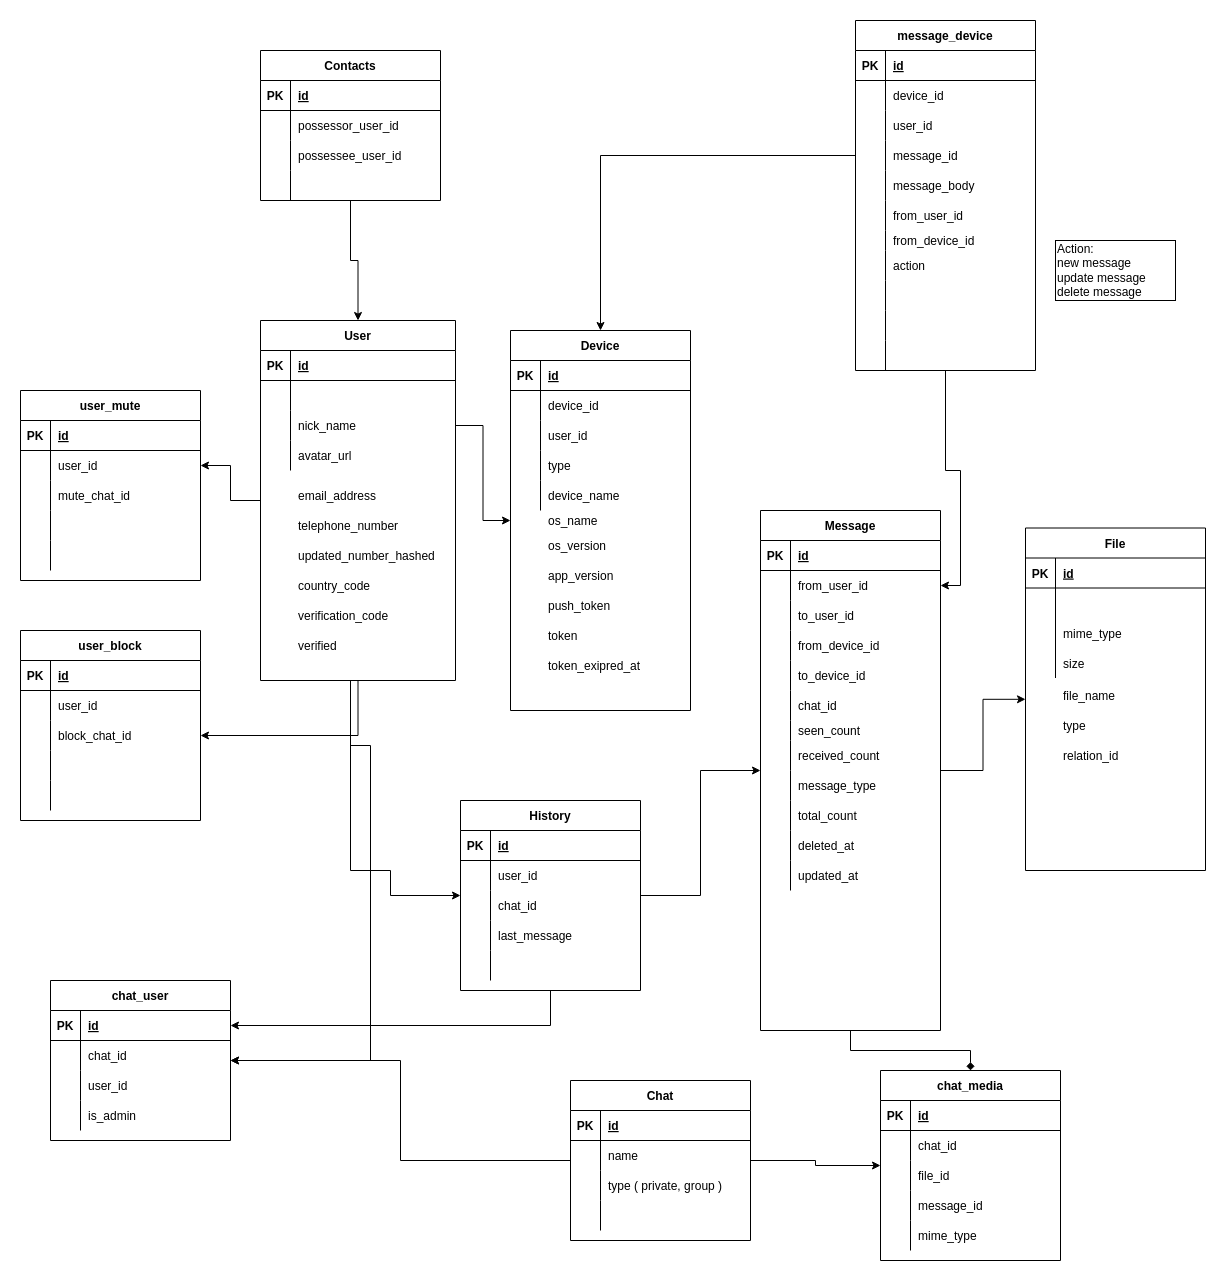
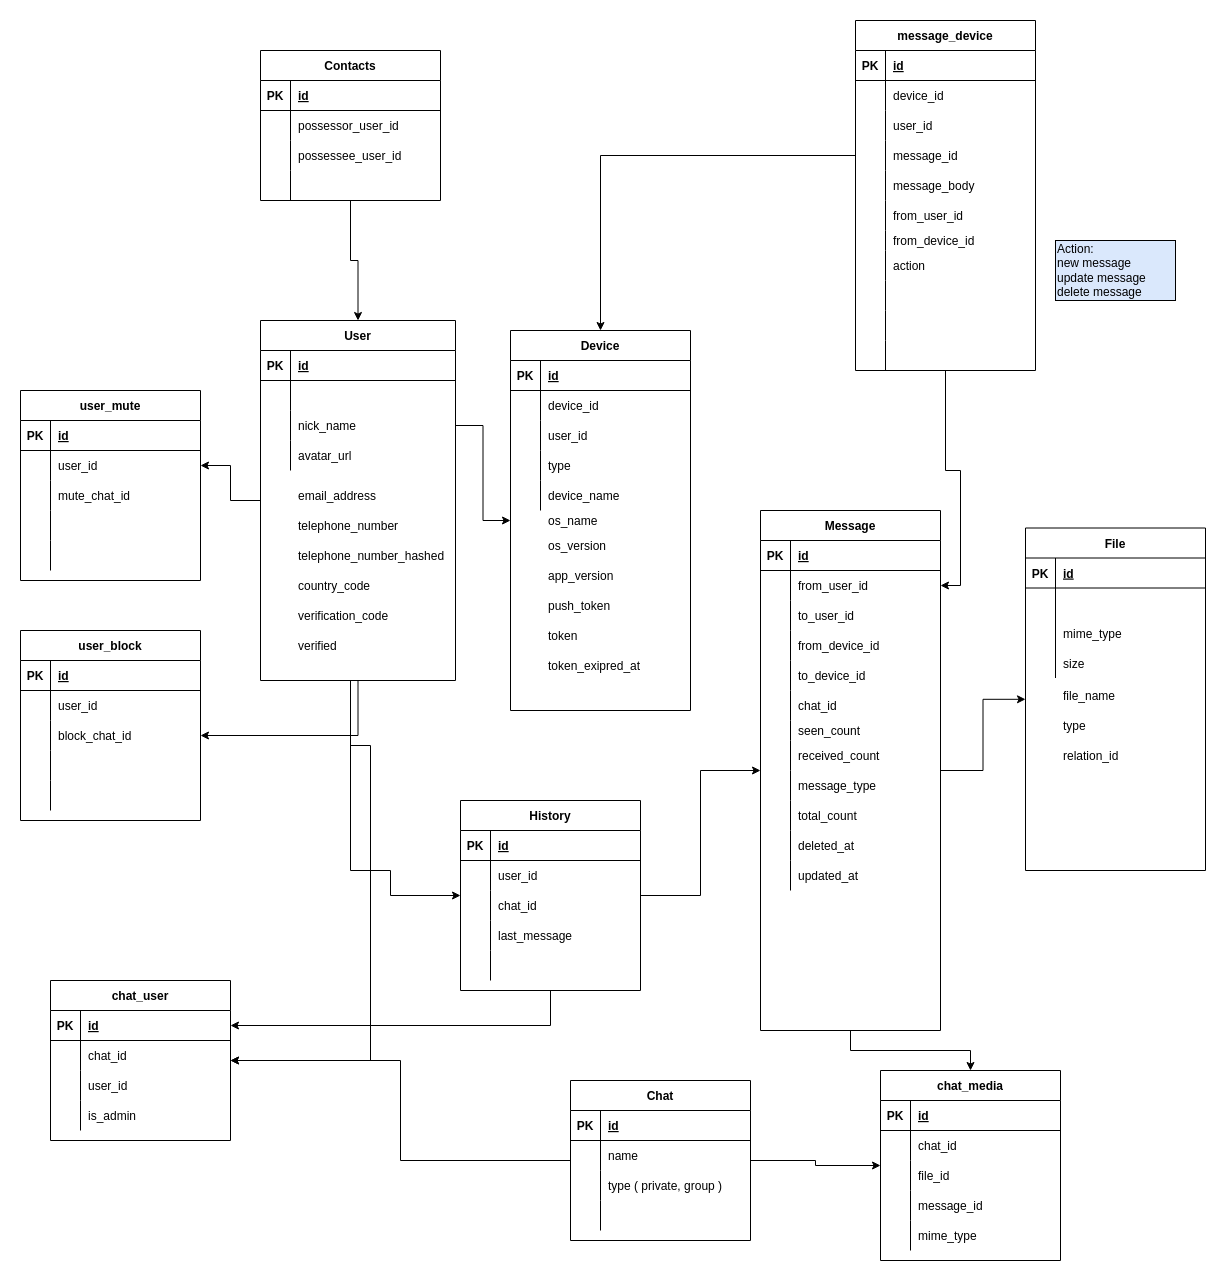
(1116, 271) -> (1116, 271)
(369, 556) -> (374, 556)
(971, 1062) -> (971, 1062)
